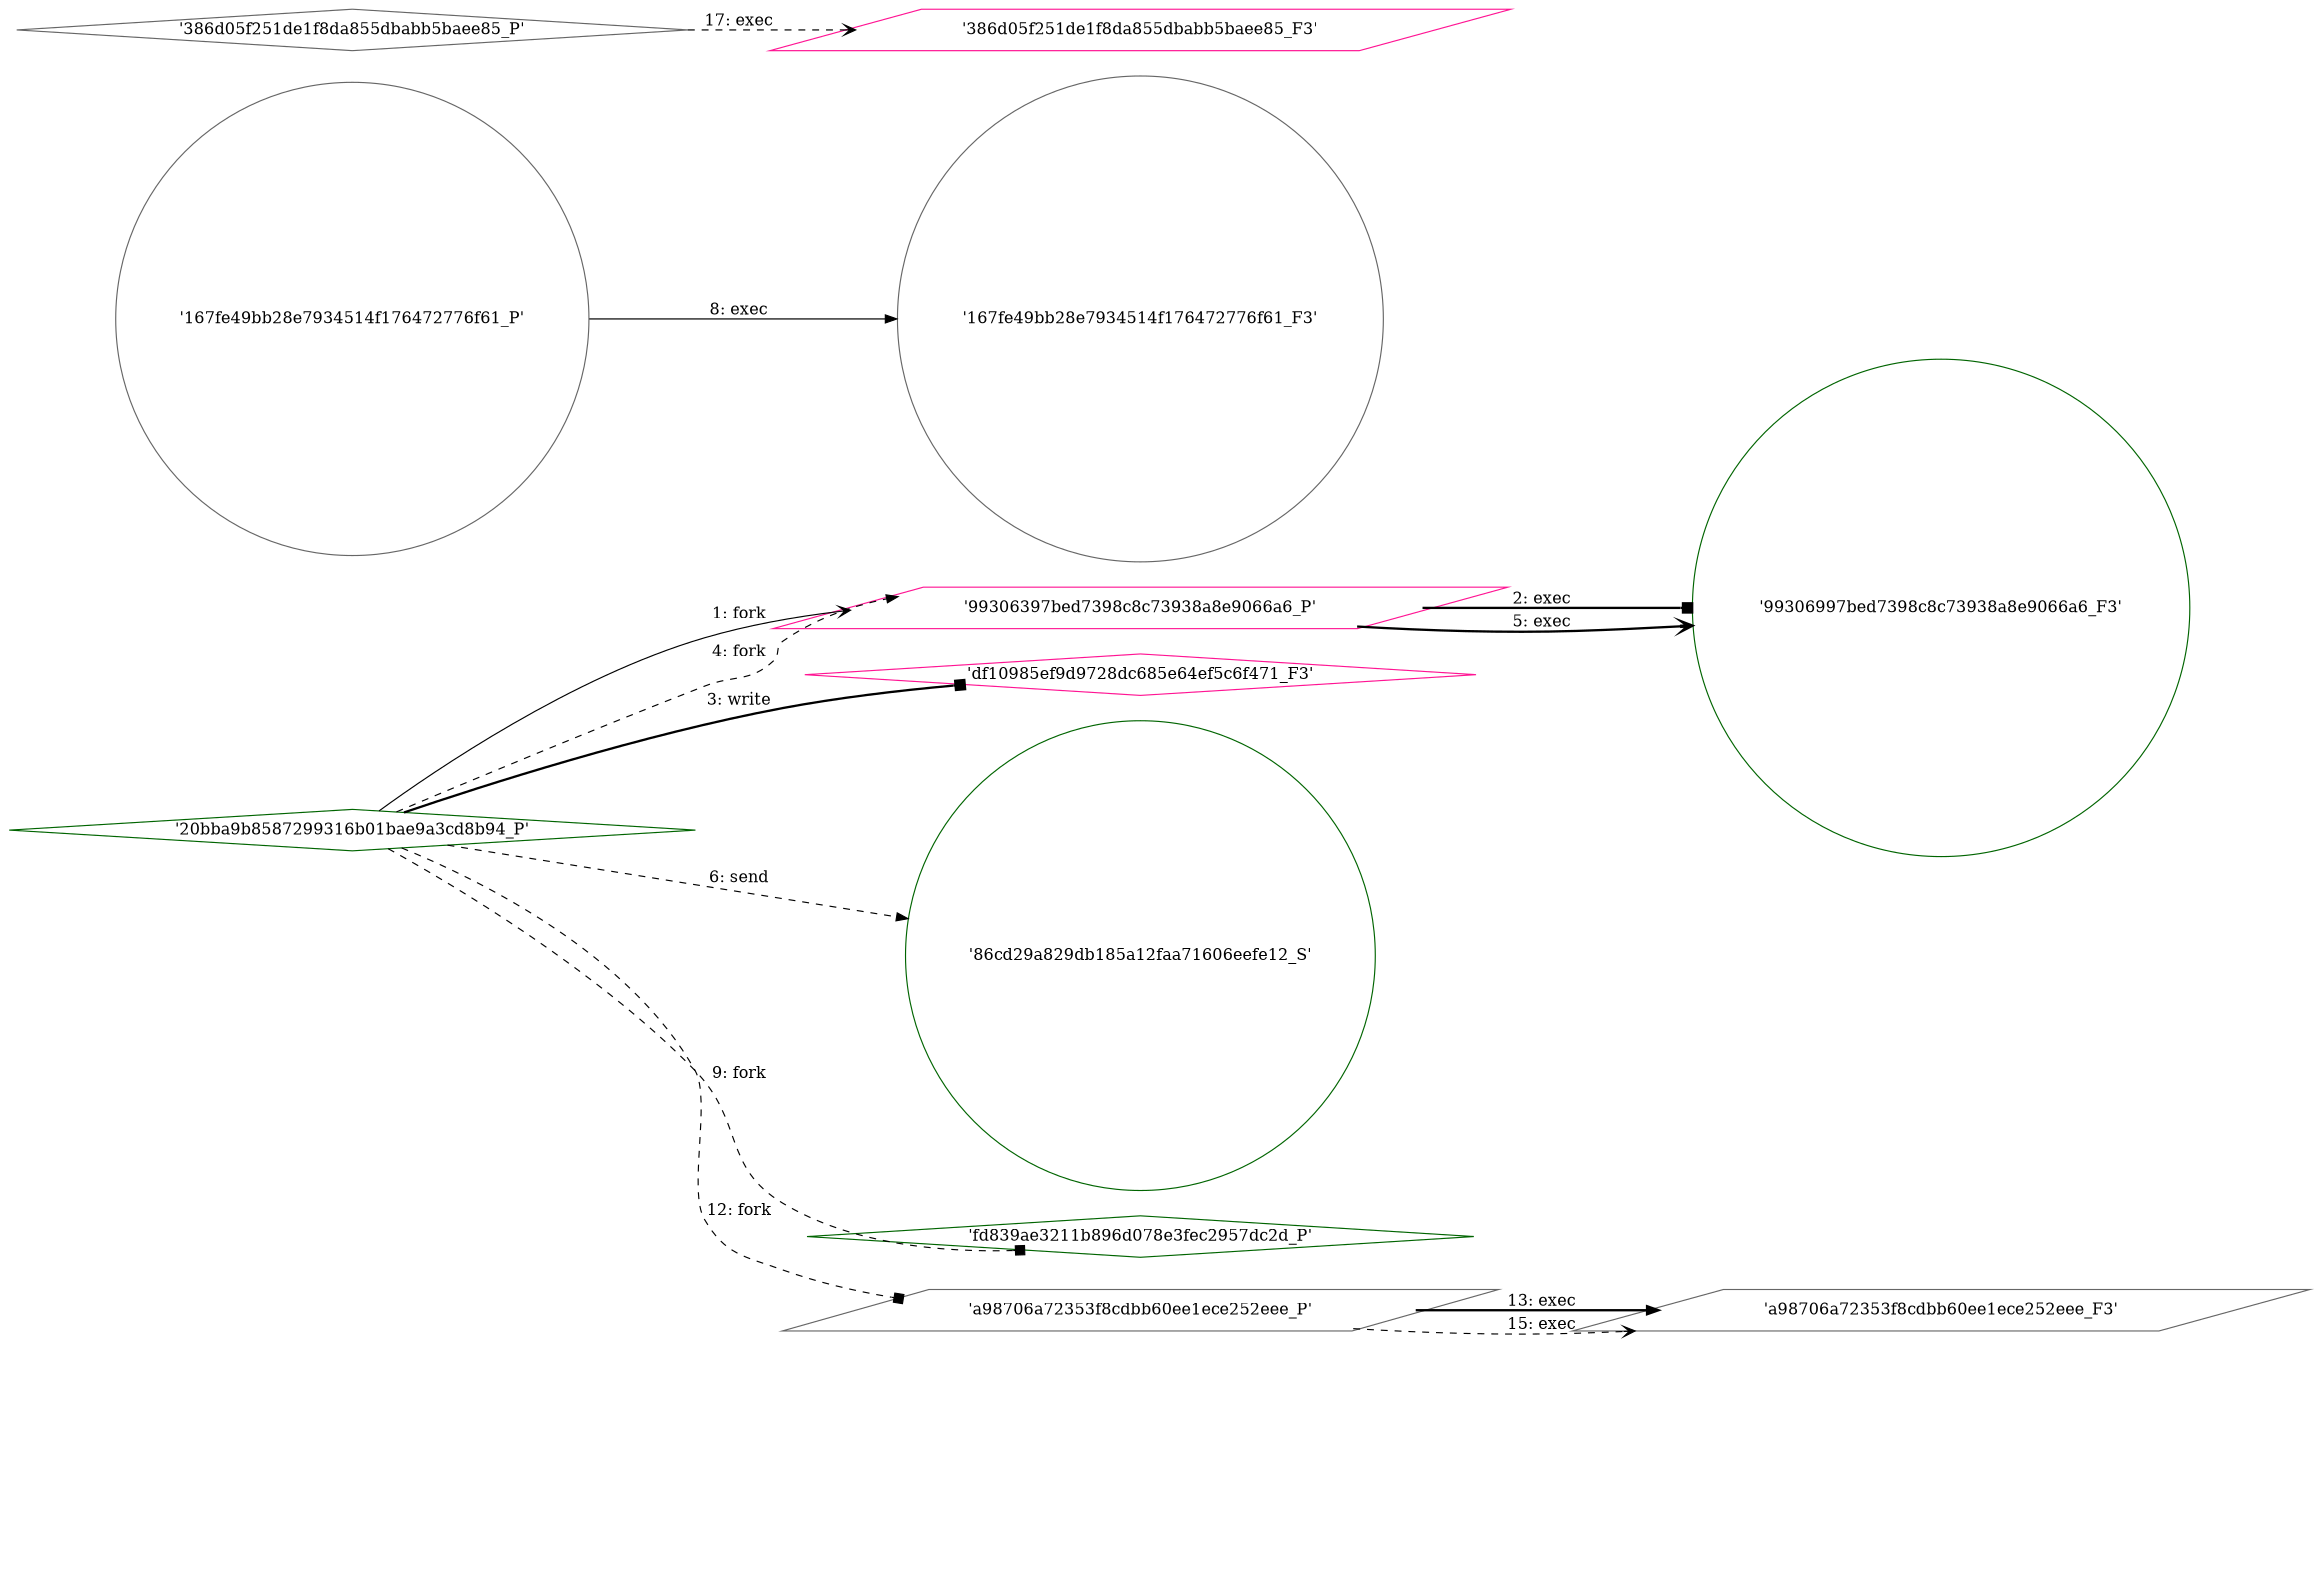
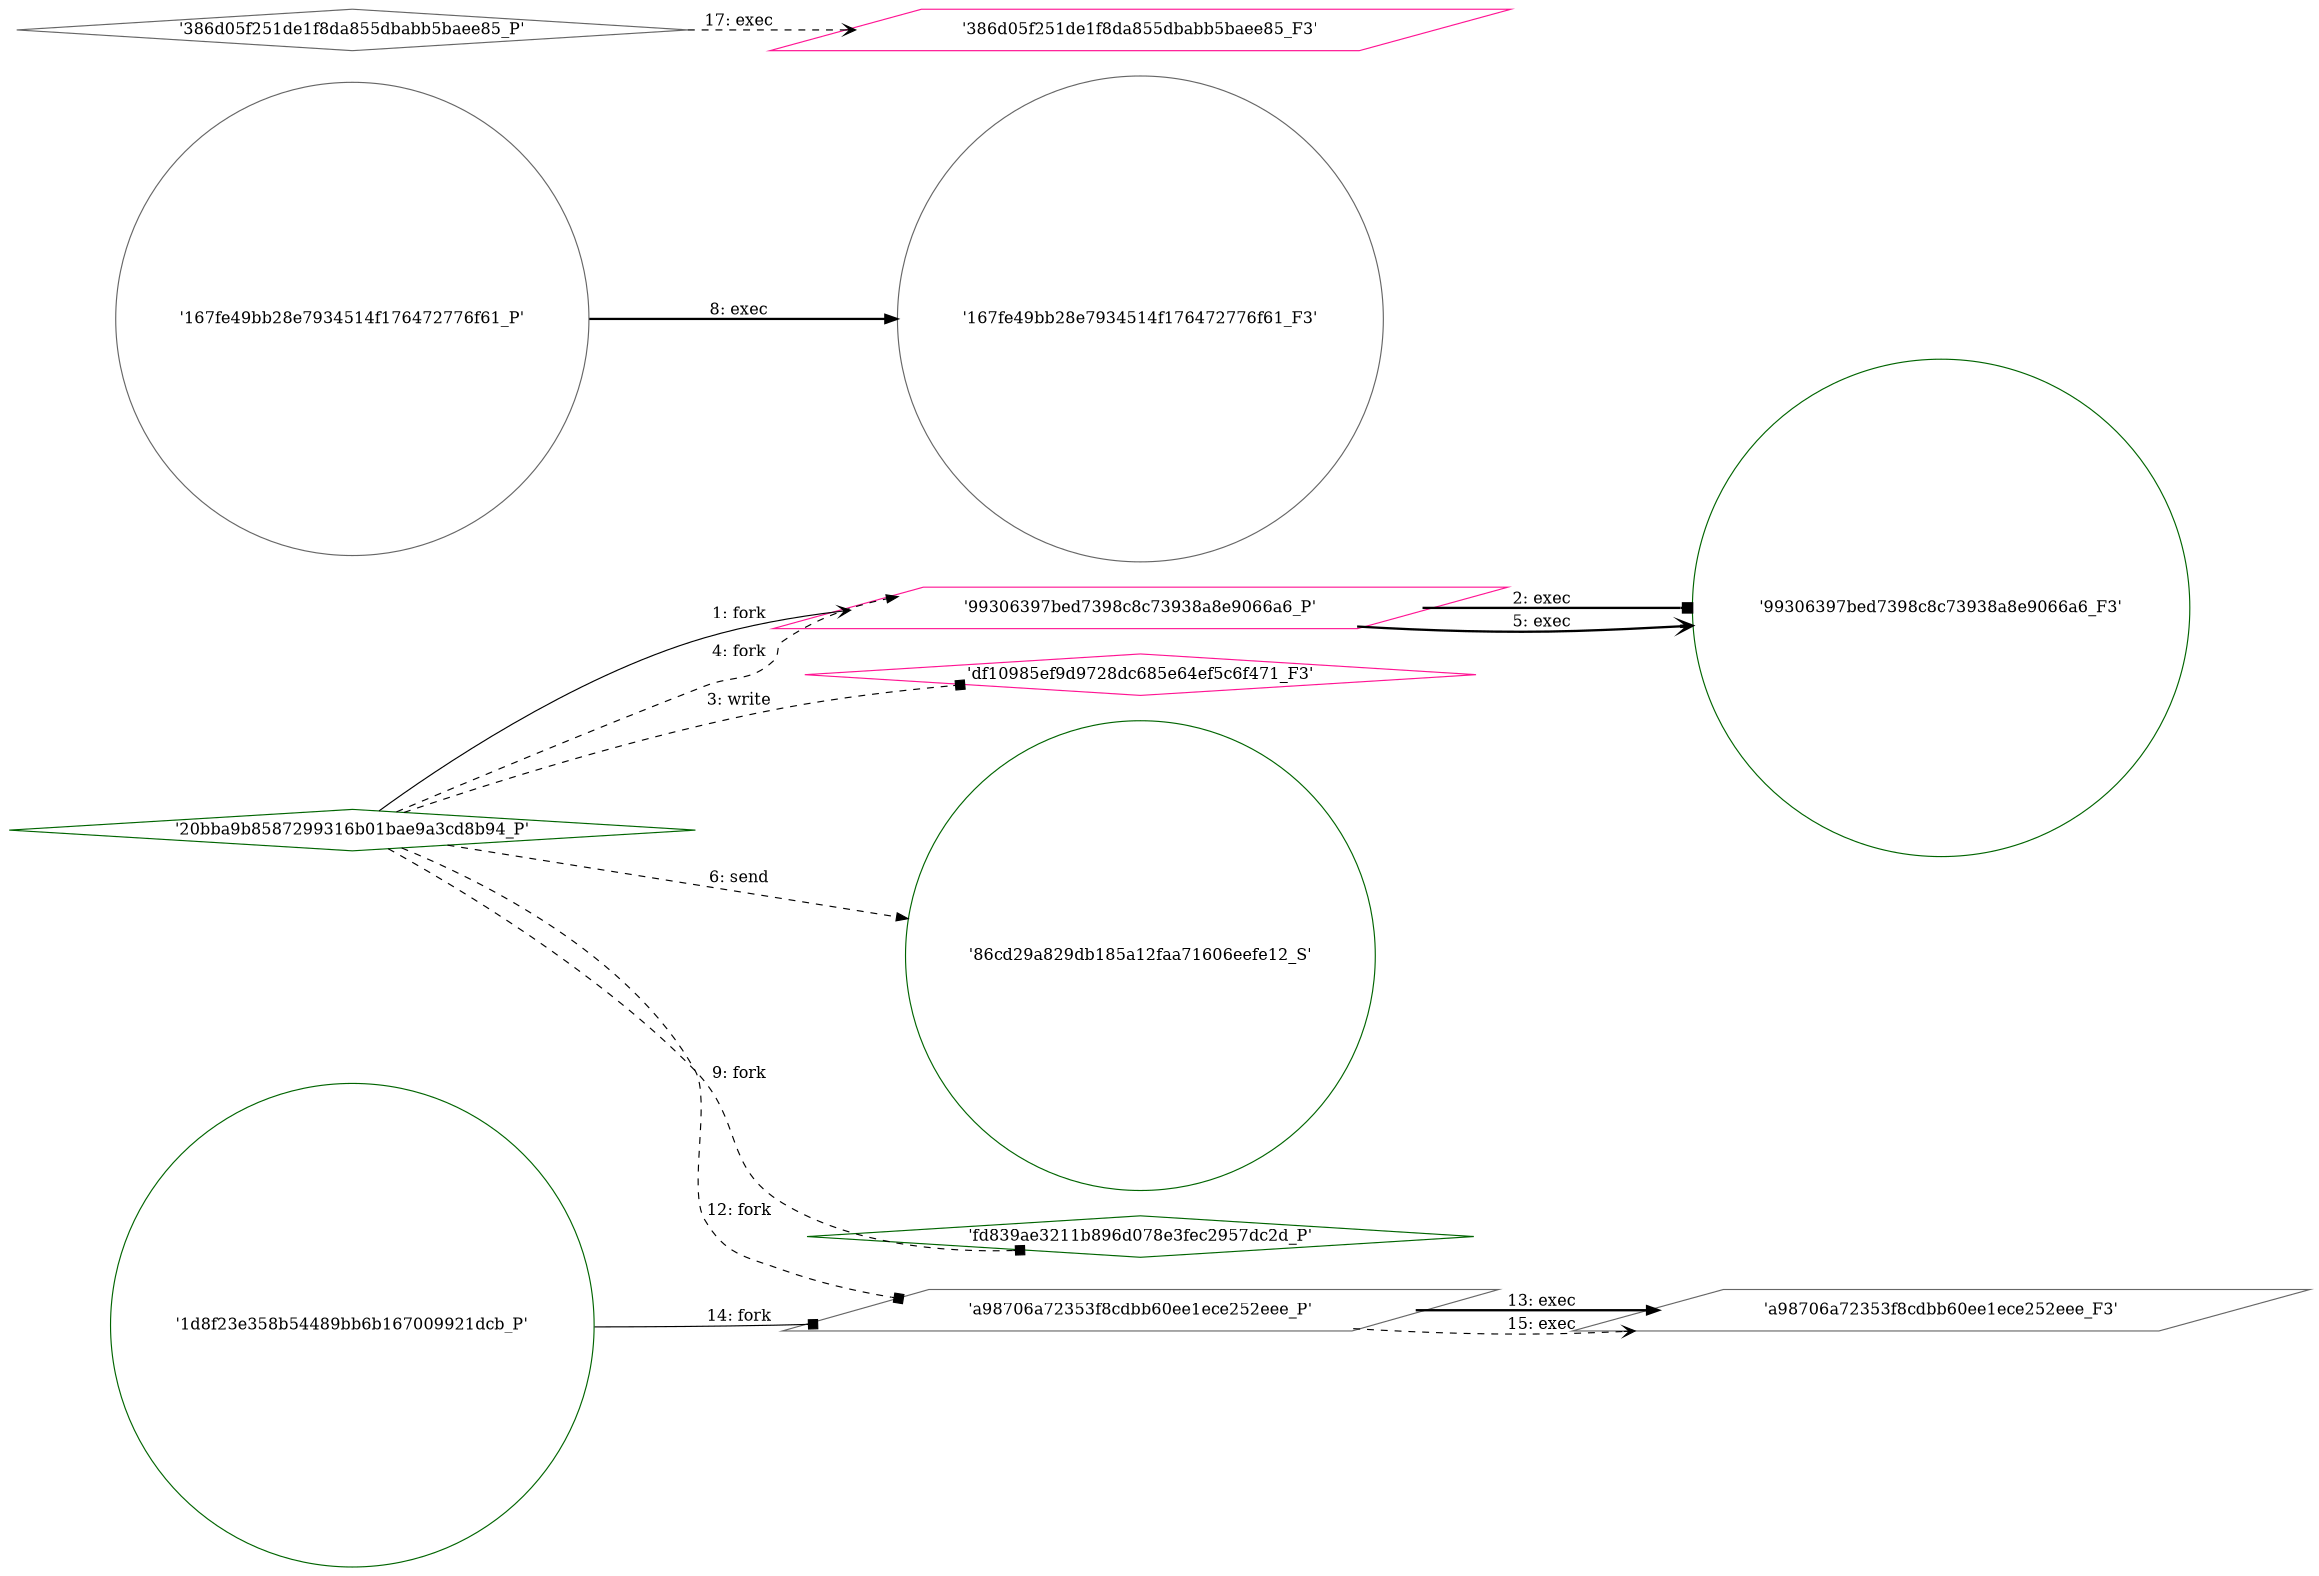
(737, 319) -> (737, 319)
(1941, 608) -> (1941, 608)
(675, 732) -> (675, 732)
none -> (352, 1325)
